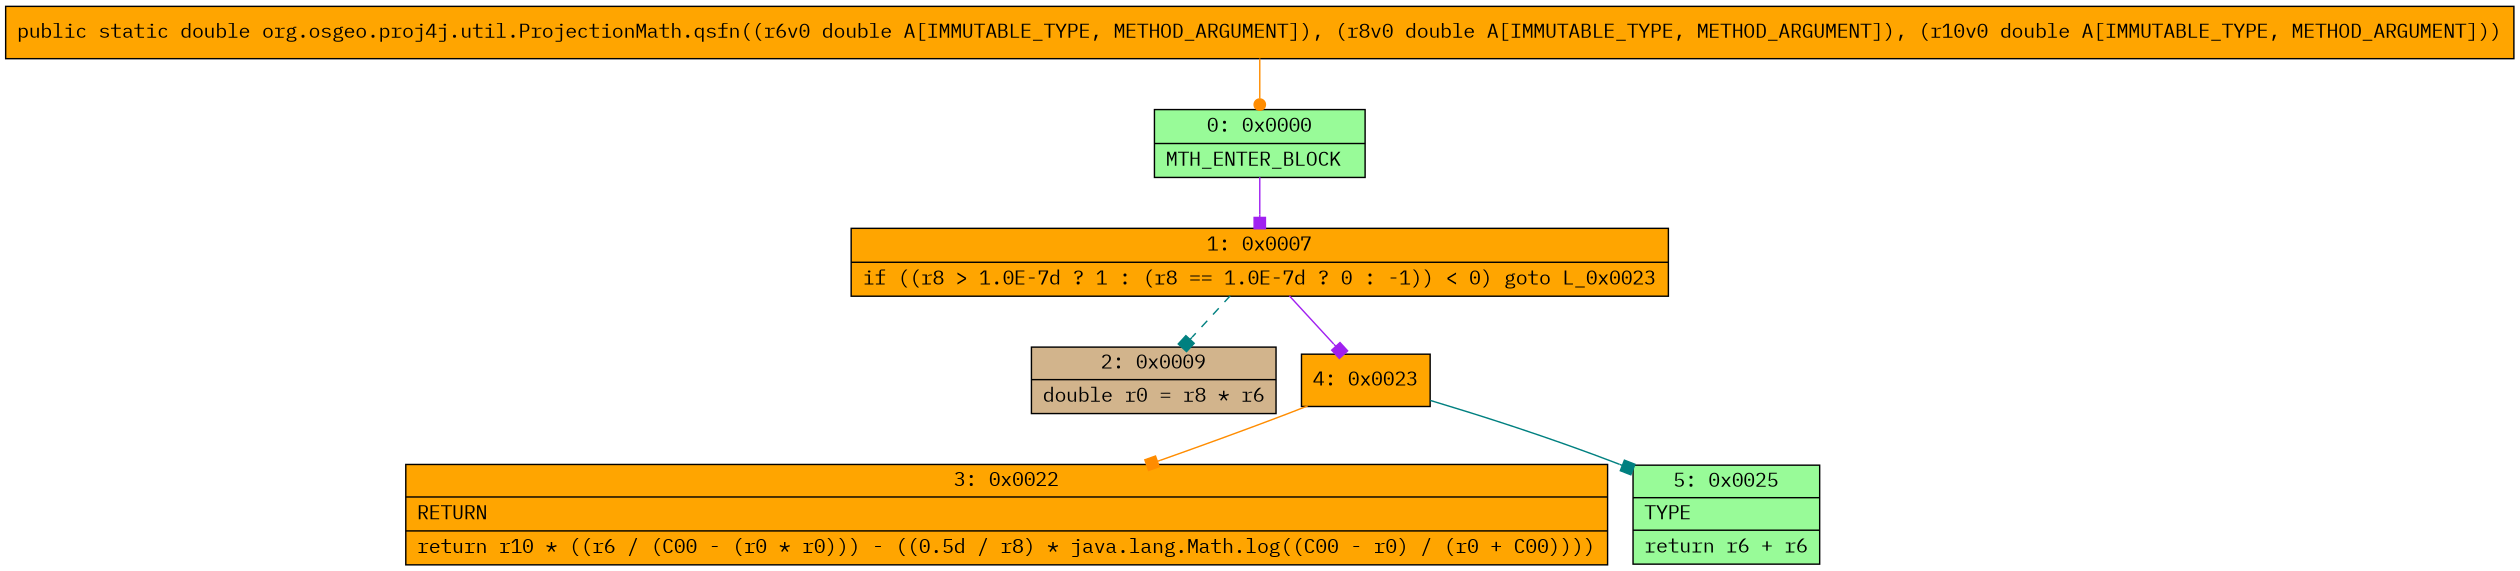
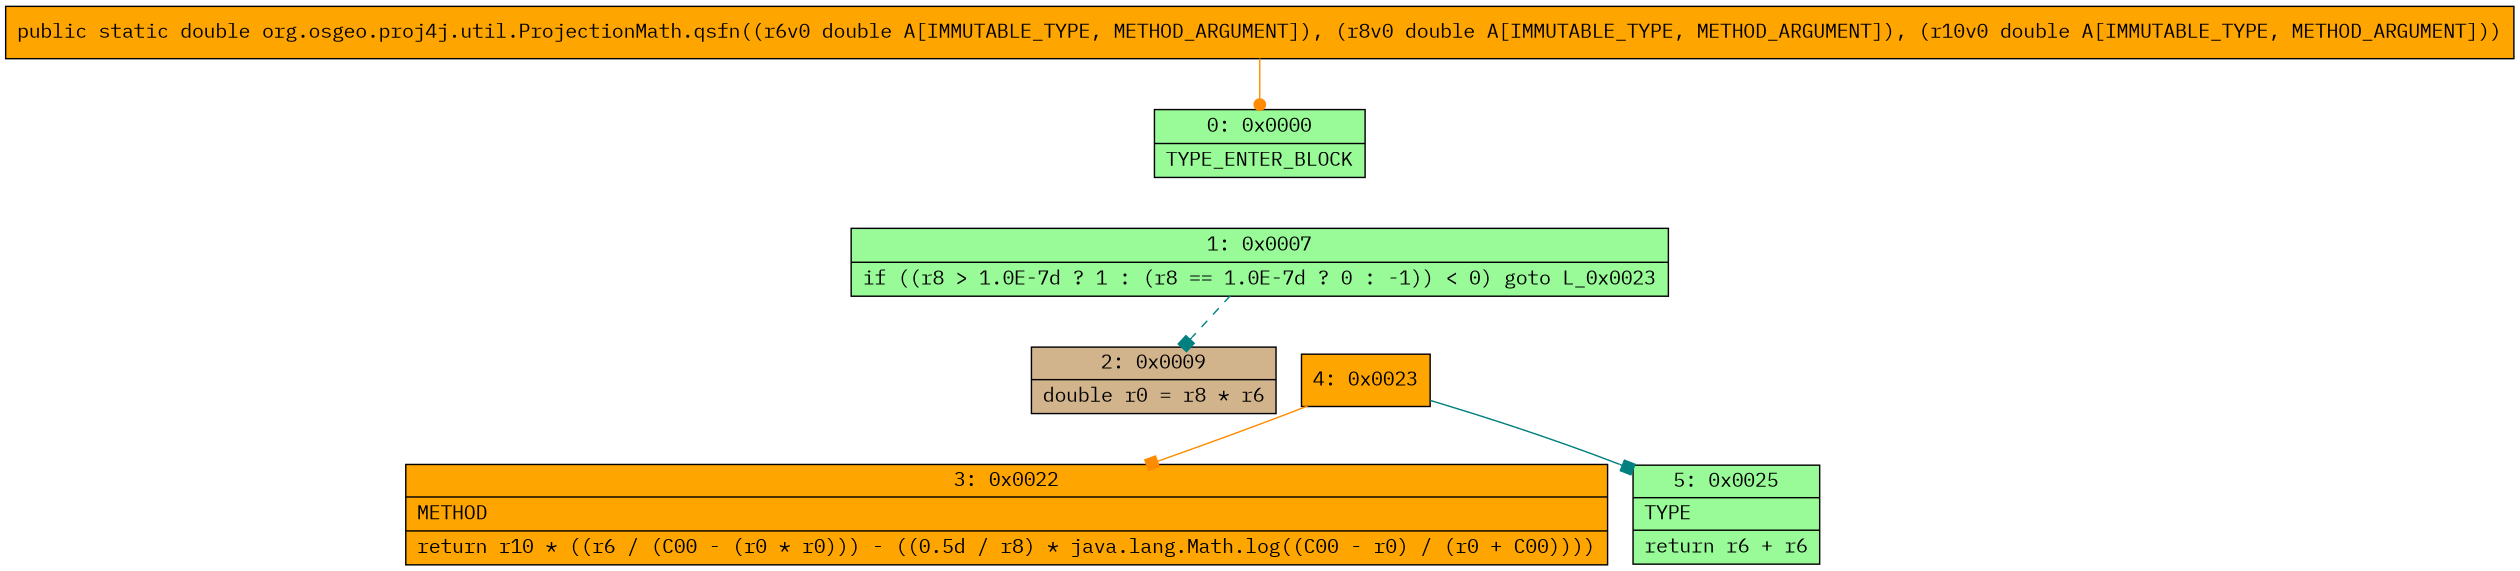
(1253, 160) -> (1260, 160)
(1260, 196) -> none
(1260, 262) -> (1260, 262)
(1312, 320) -> none
(452, 513) -> (452, 513)
